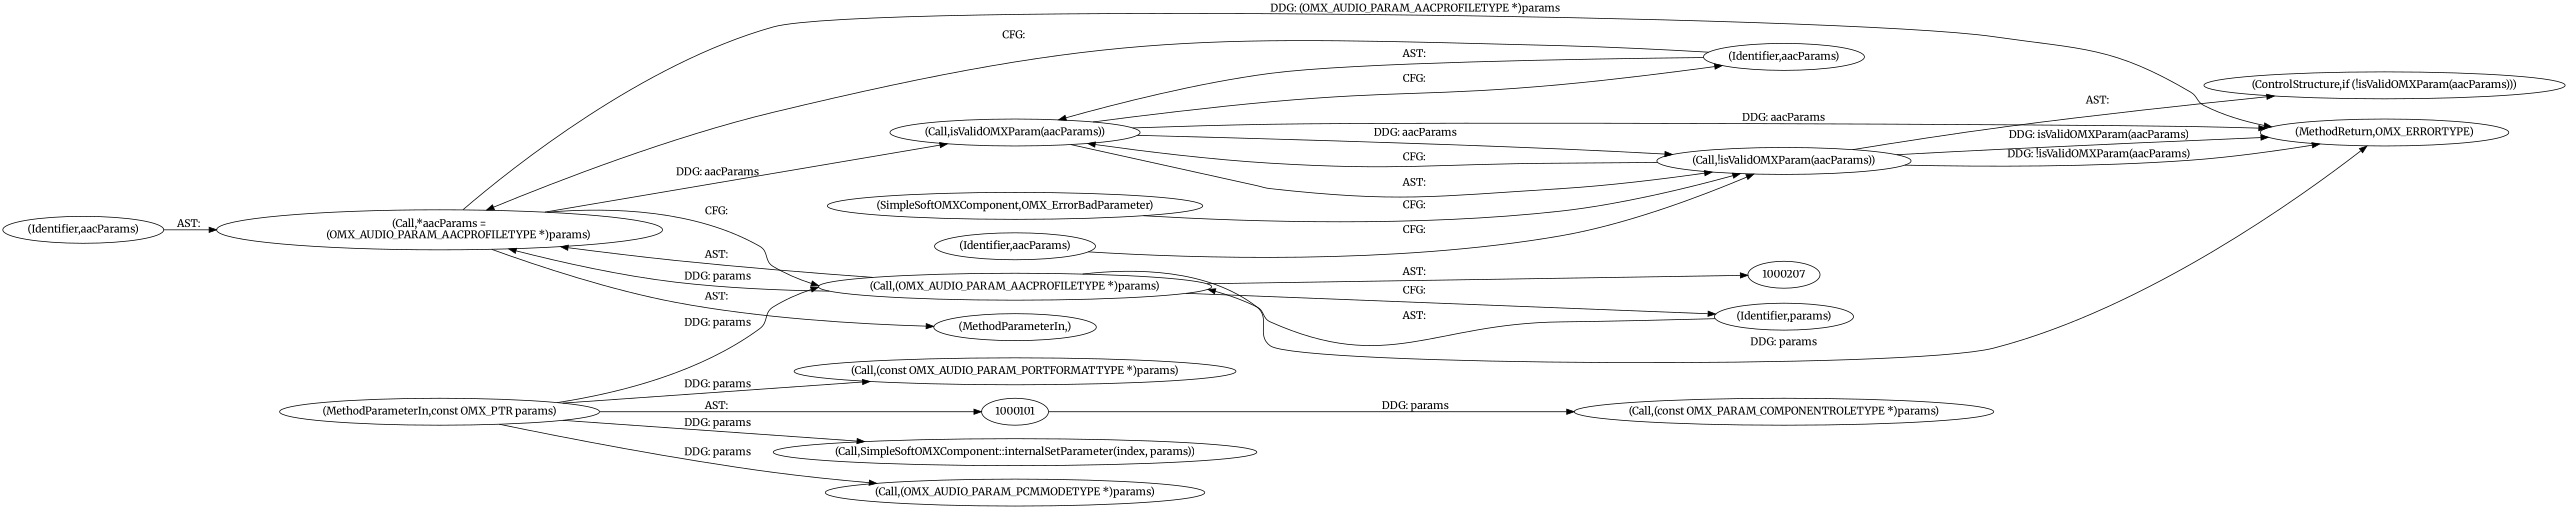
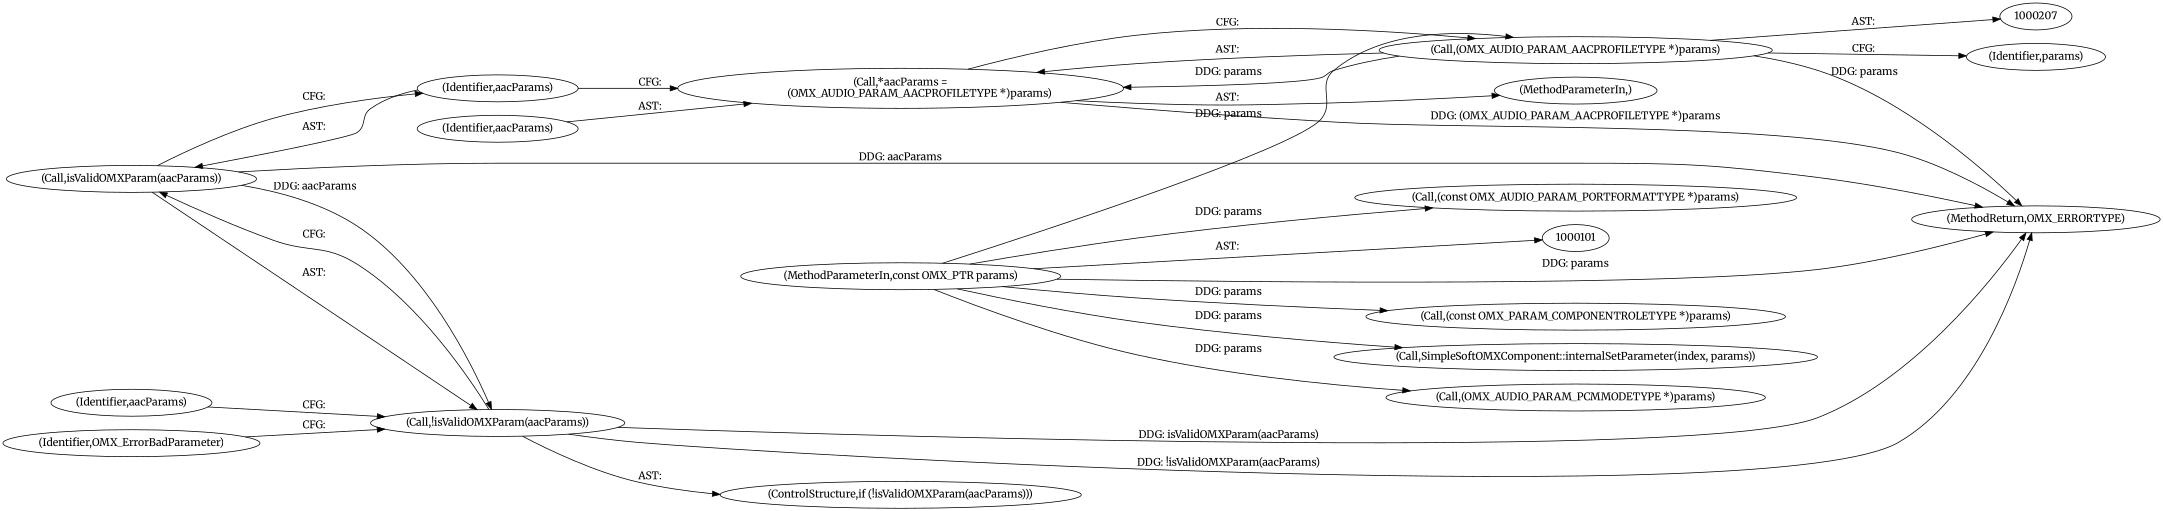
(742, 179) -> none
(1015, 206) -> (131, 443)
none -> (1523, 281)
(1458, 334) -> none
(1308, 412) -> (1191, 301)
